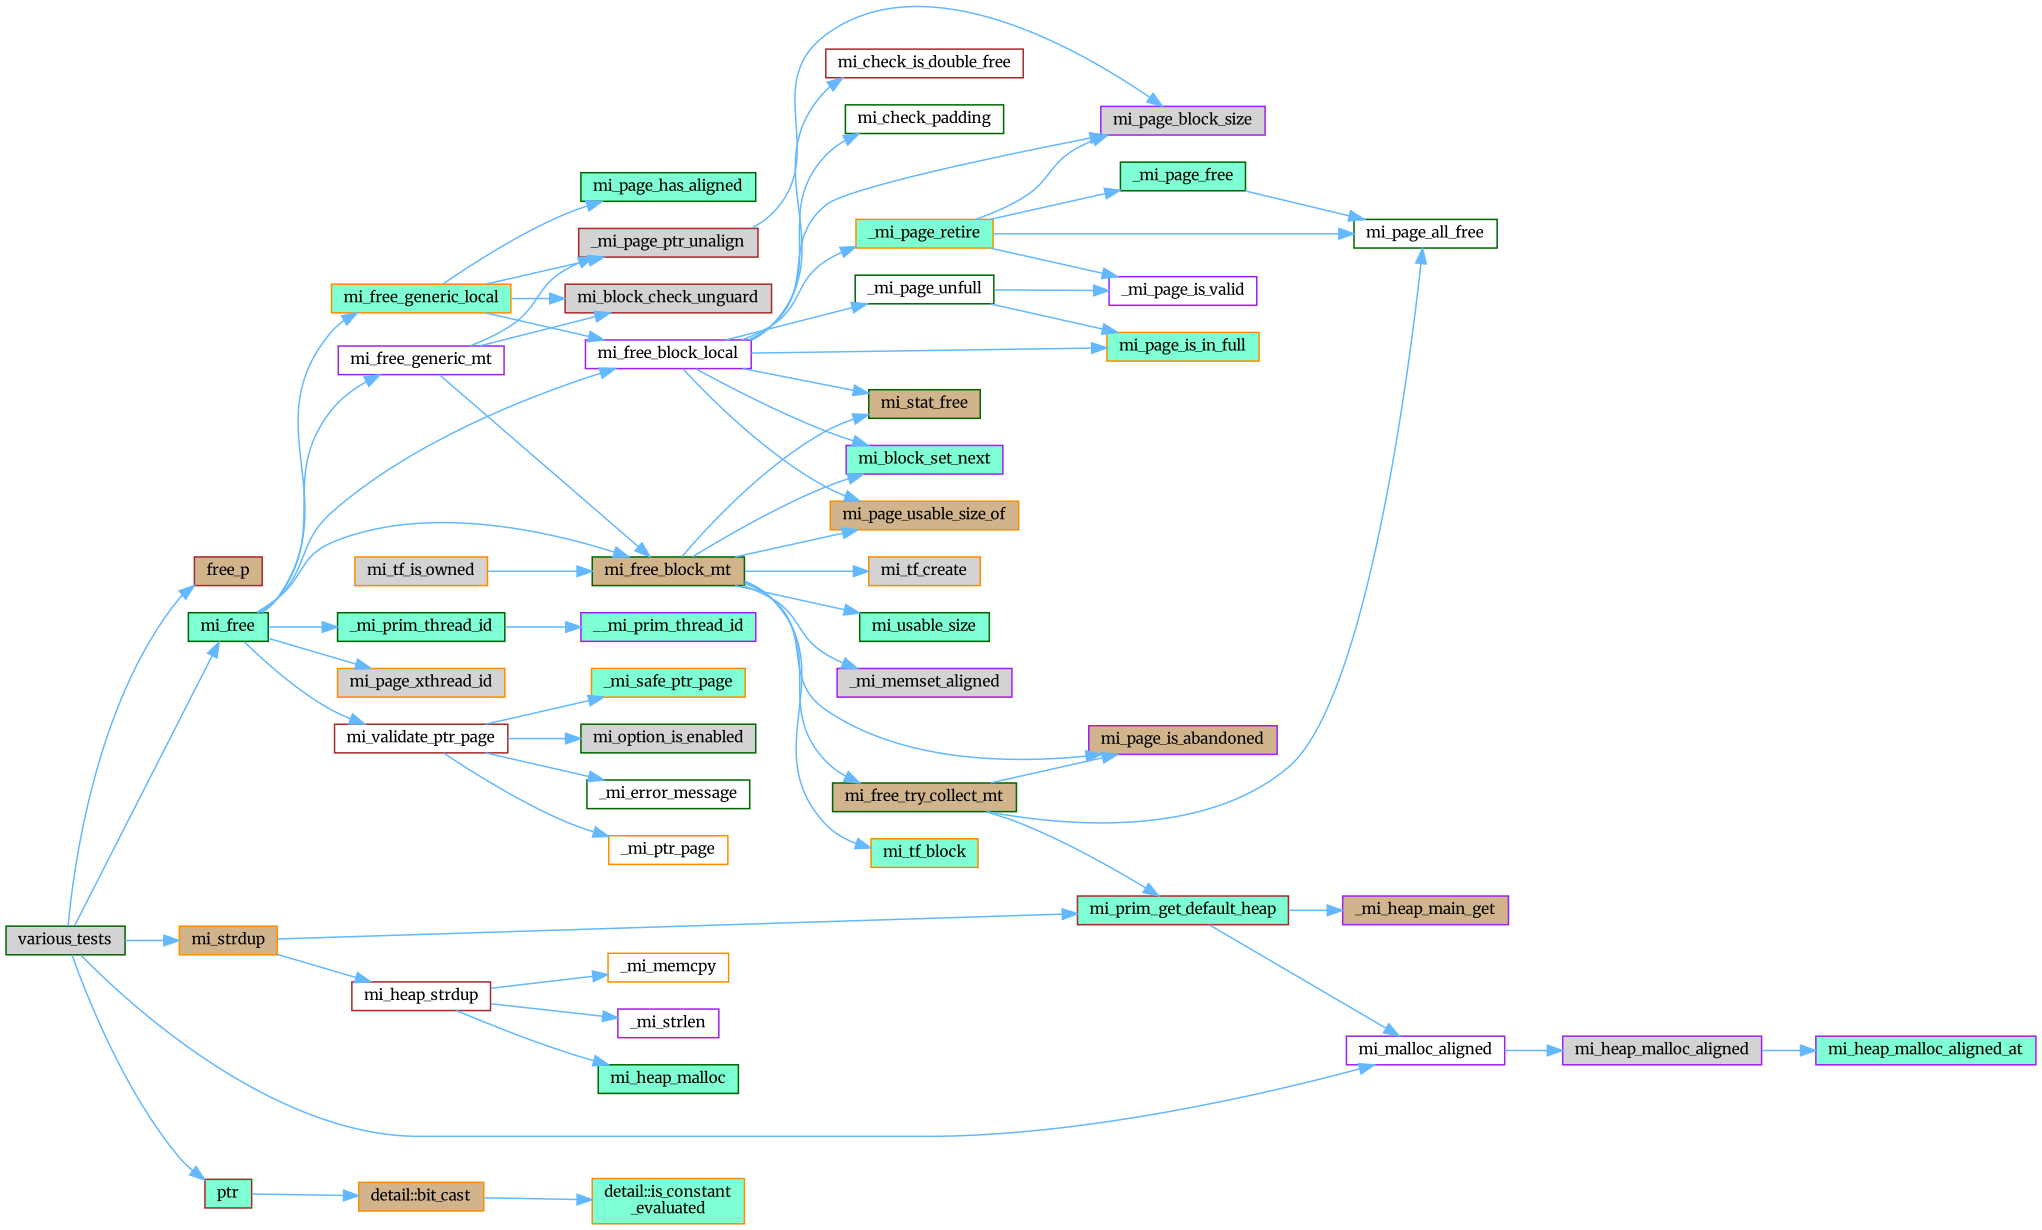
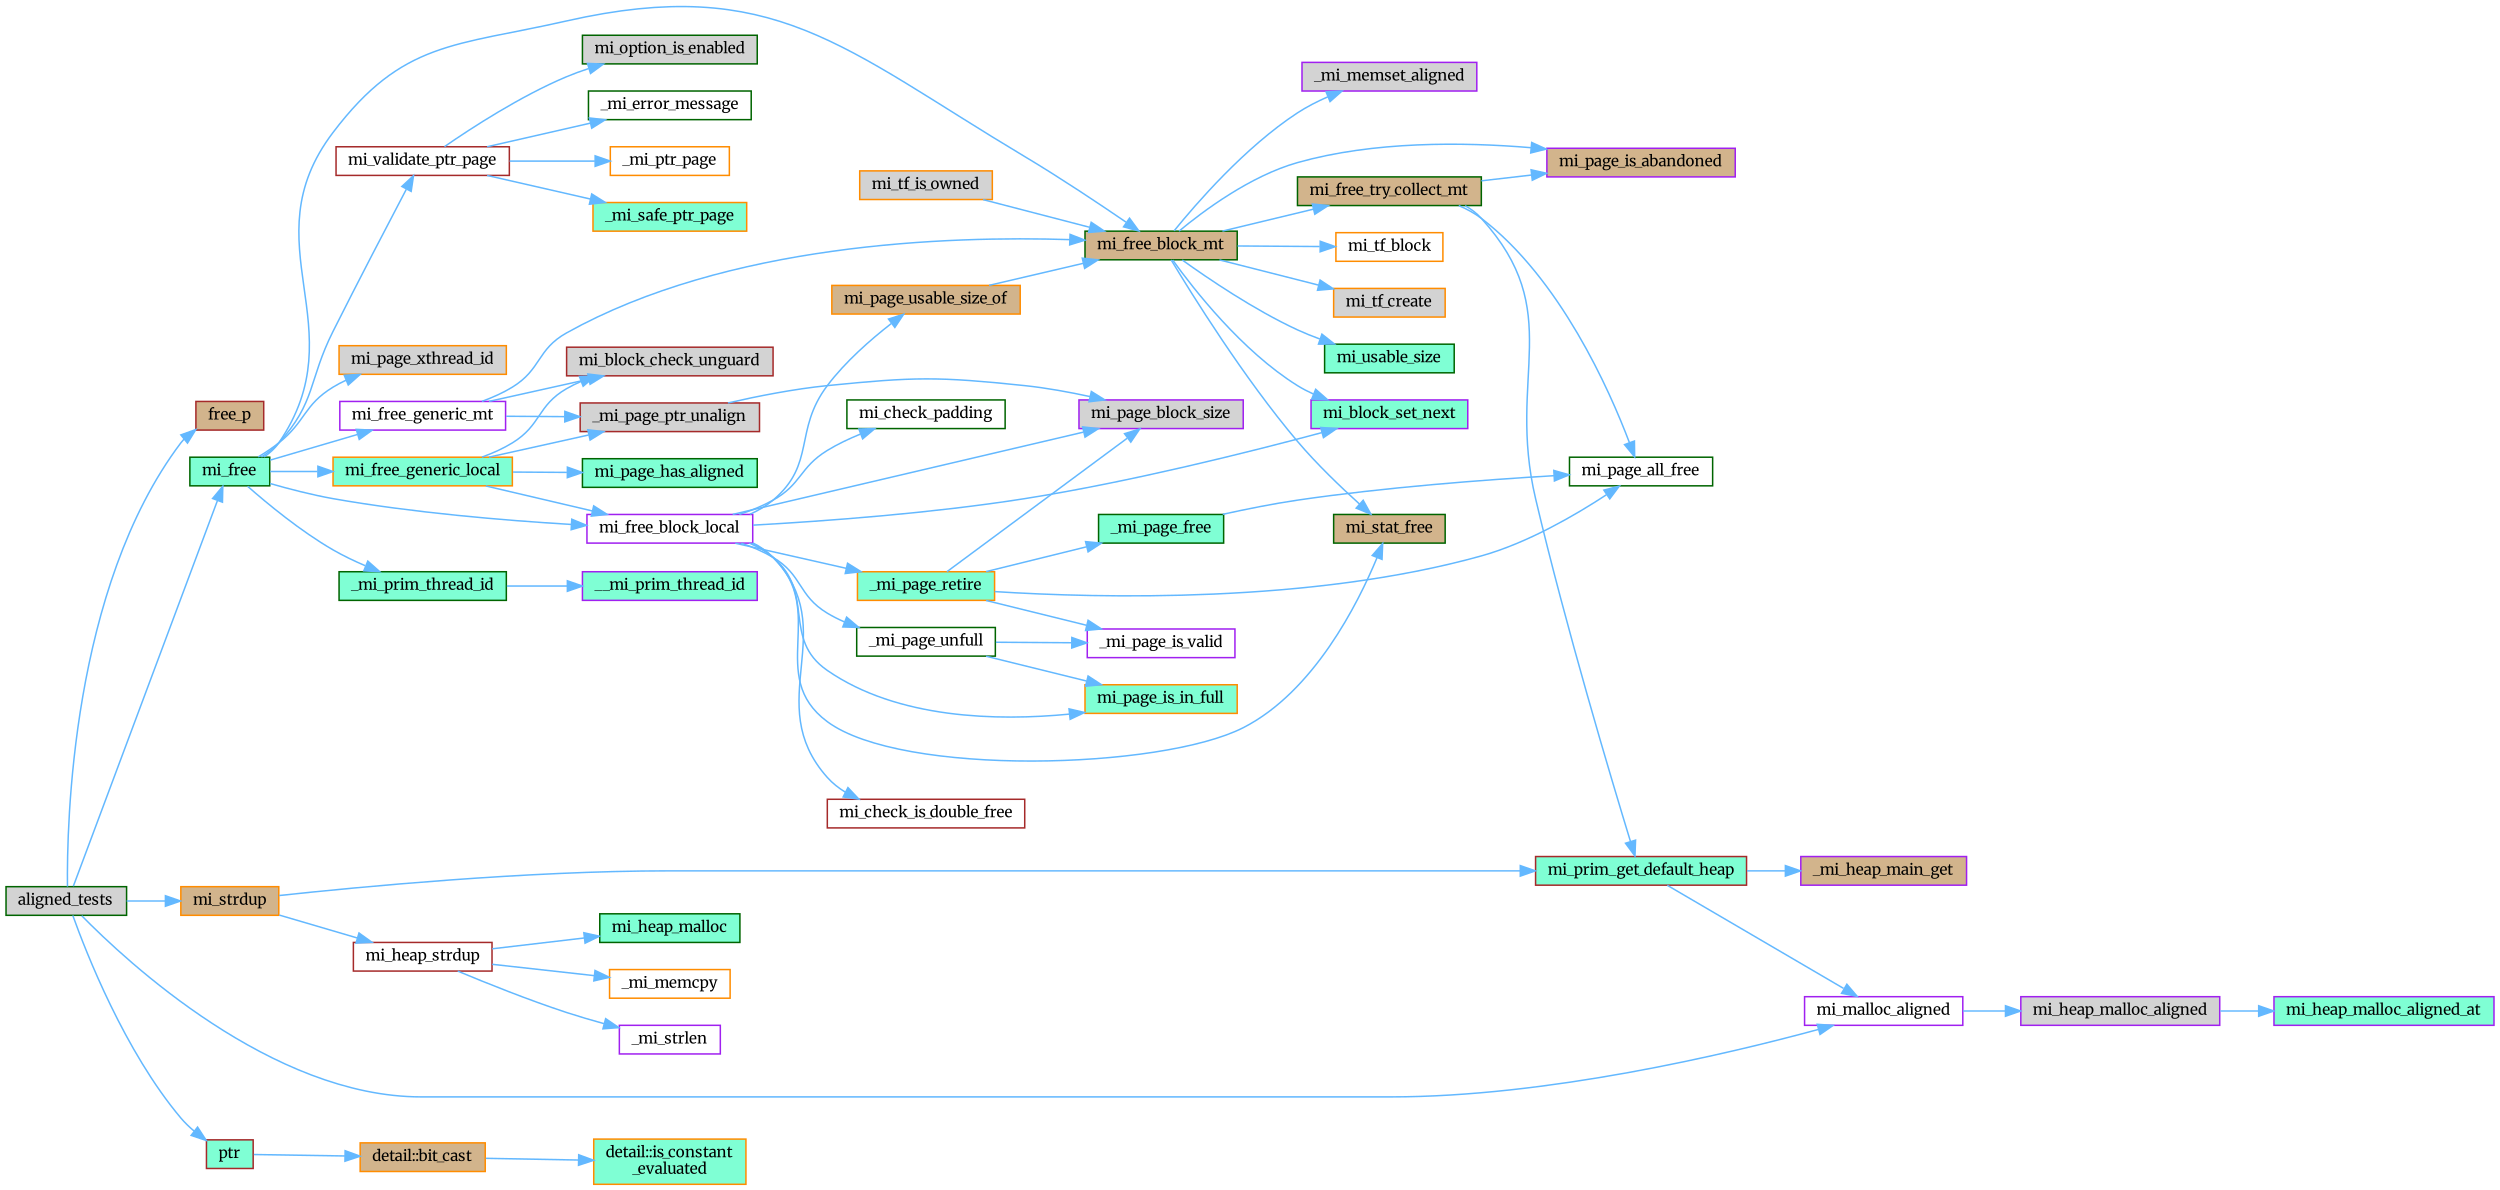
(789, 545) -> (1036, 274)
(925, 853) -> (1389, 247)
(66, 940) -> (66, 901)
